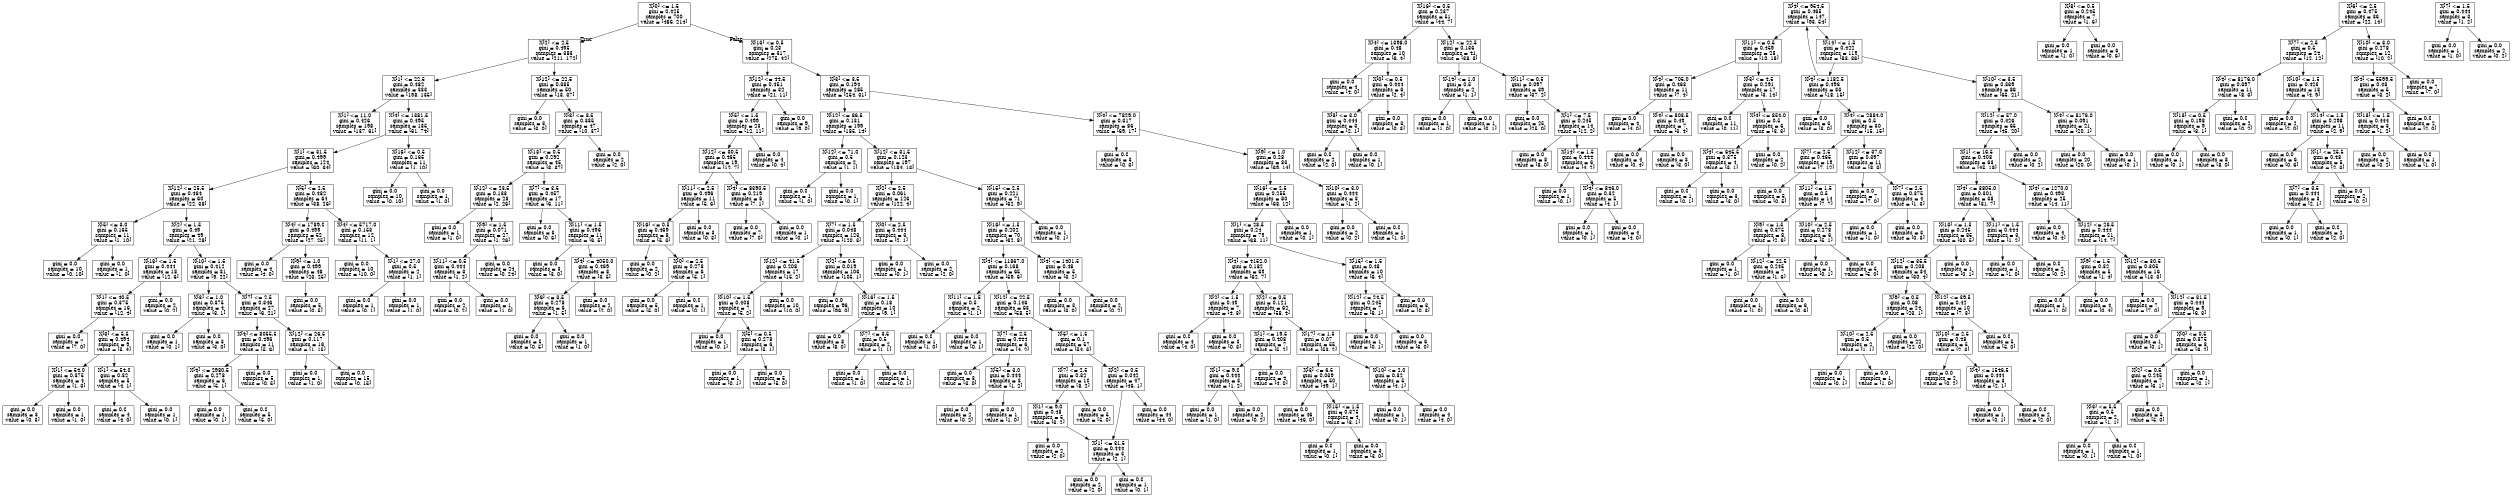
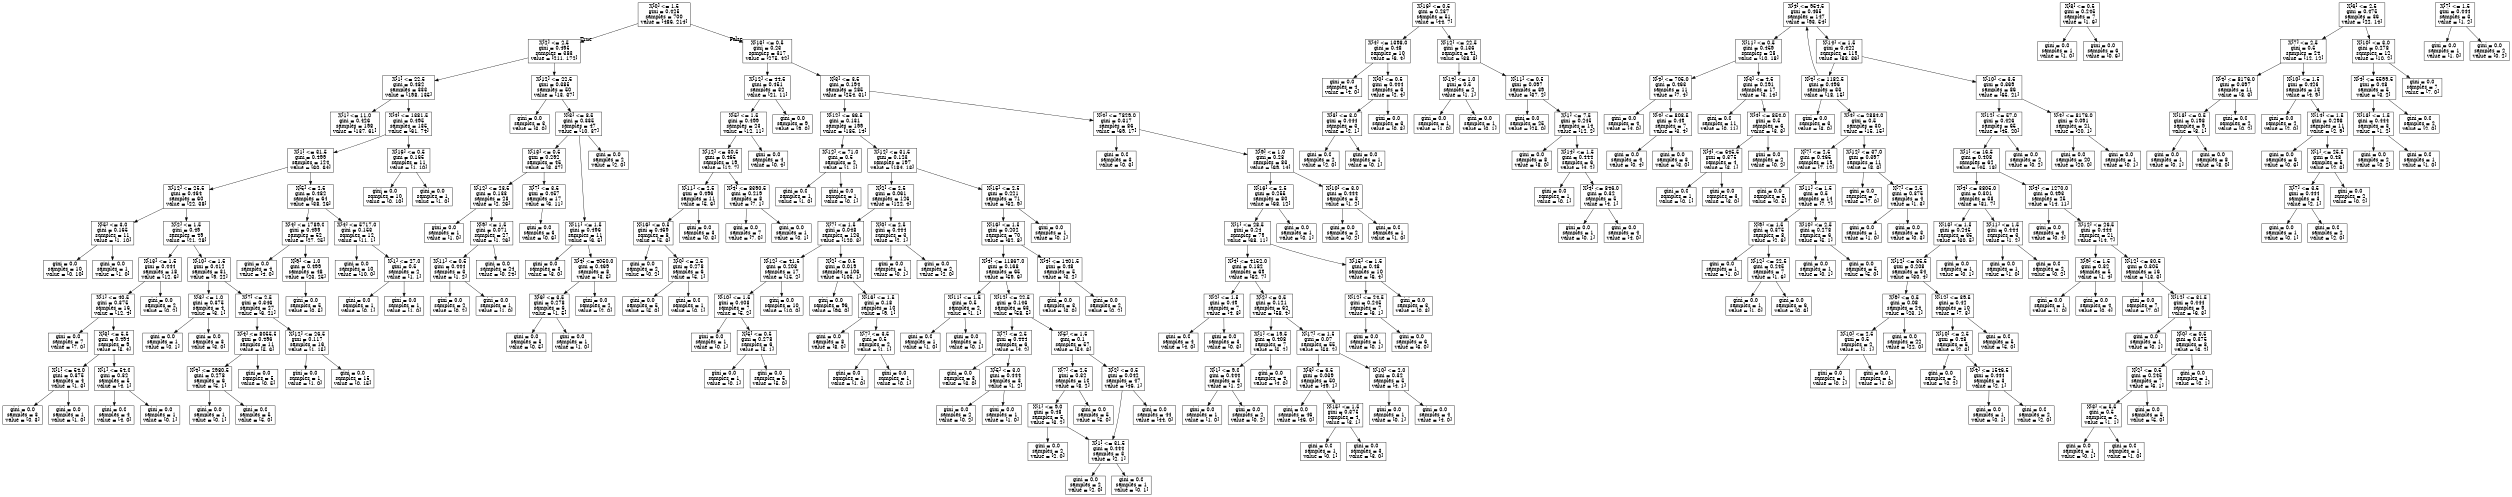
(1977, 160) -> (1977, 160)
(563, 214) -> (582, 177)
